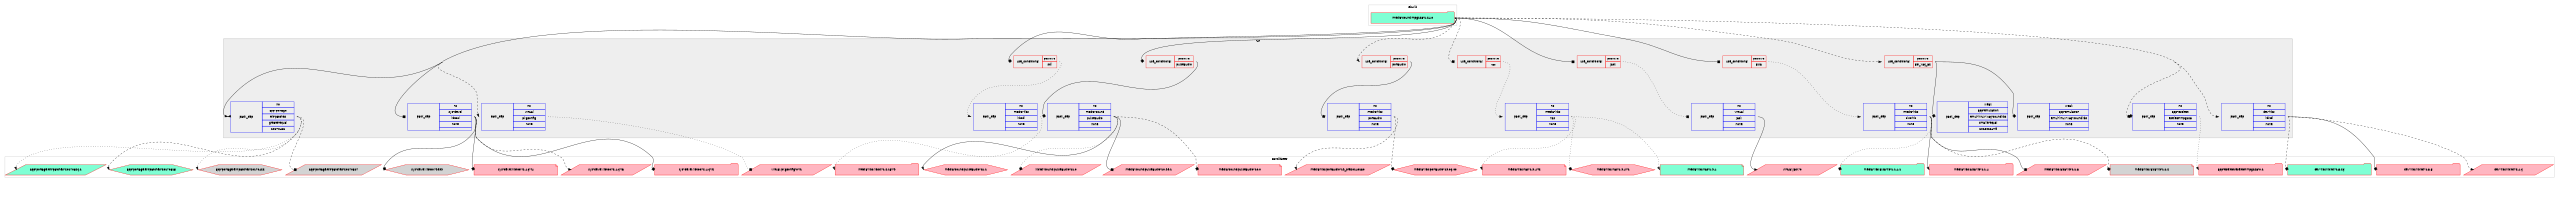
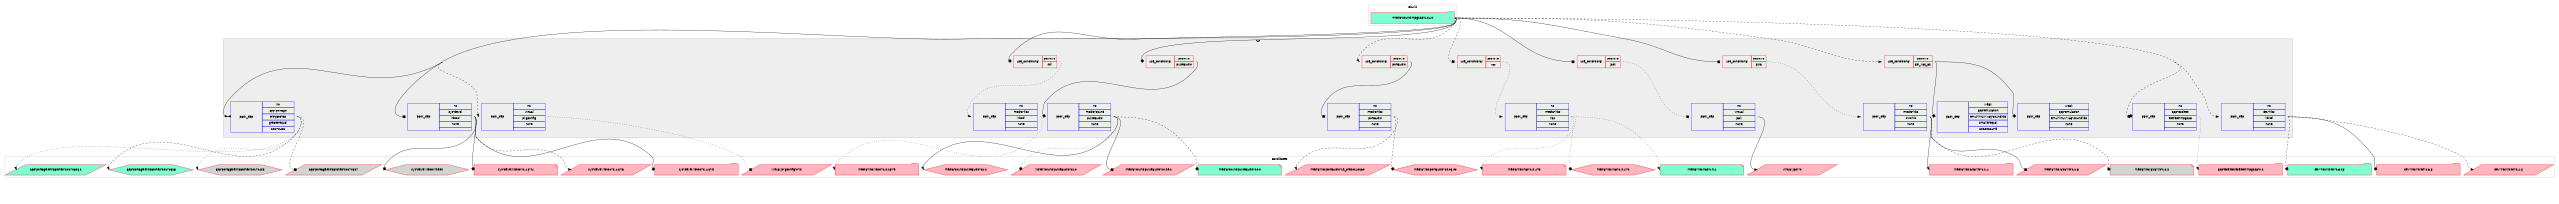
(1240, 170) -> (1240, 170)
(1882, 170) -> none
